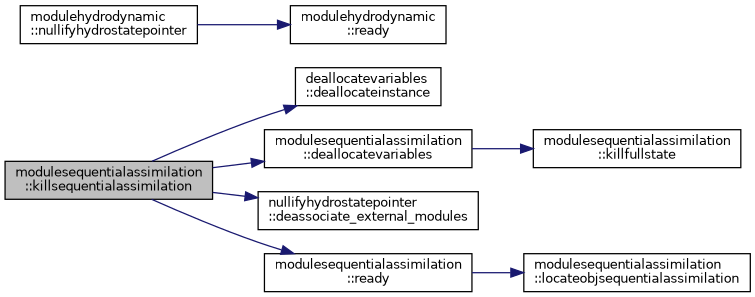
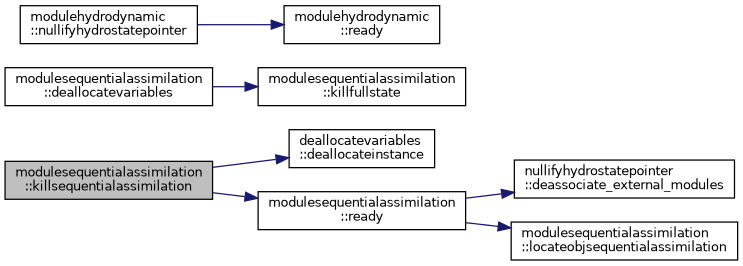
(232, 165) -> none
(229, 194) -> (484, 196)
